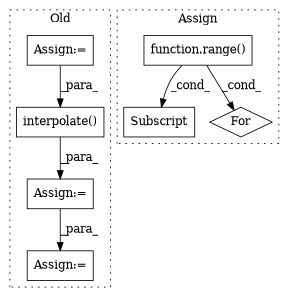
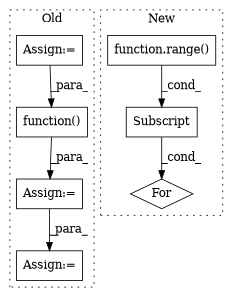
(198, 19) -> (162, 19)
(218, 84) -> (162, 154)
(60, 122) -> (52, 122)
